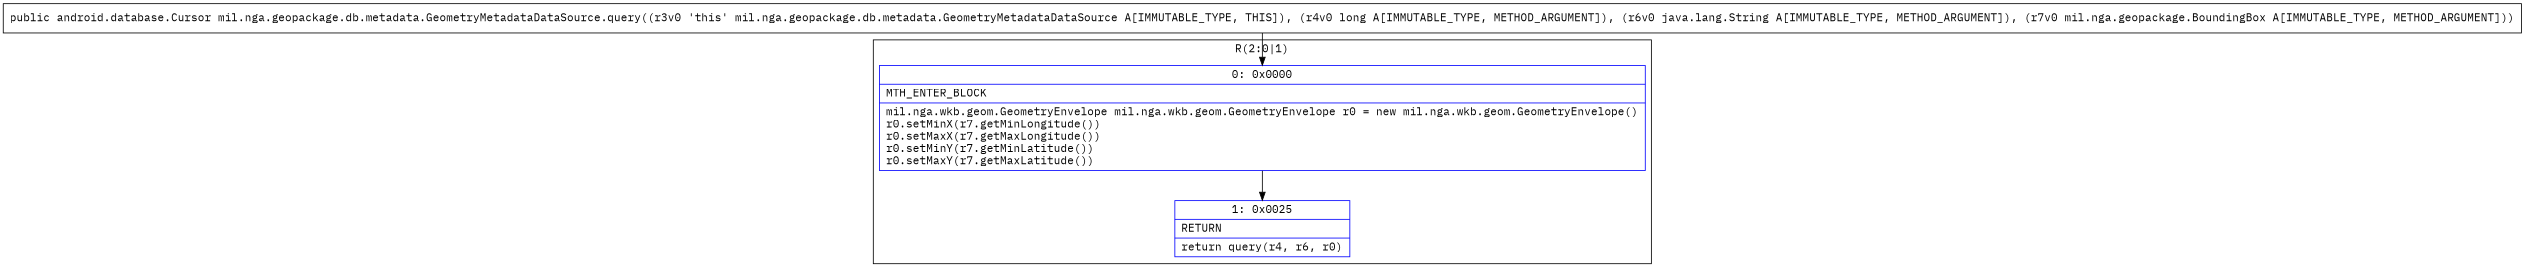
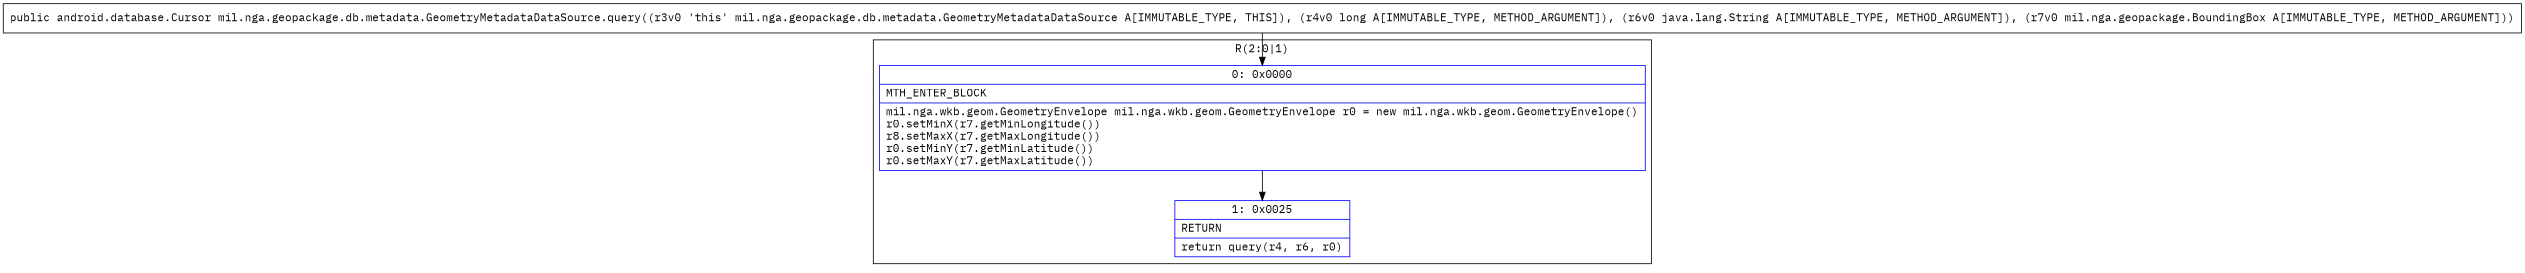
(994, 136) -> (994, 136)
